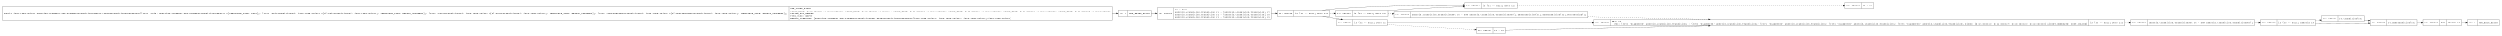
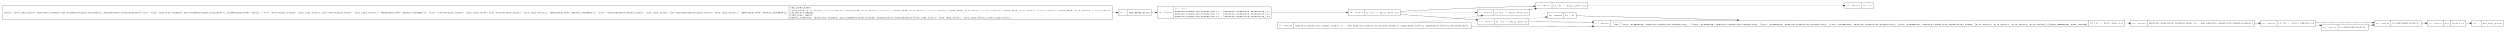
(1390, 14) -> (1448, 20)
(1648, 18) -> (1532, 26)
(2351, 18) -> (2353, 27)
